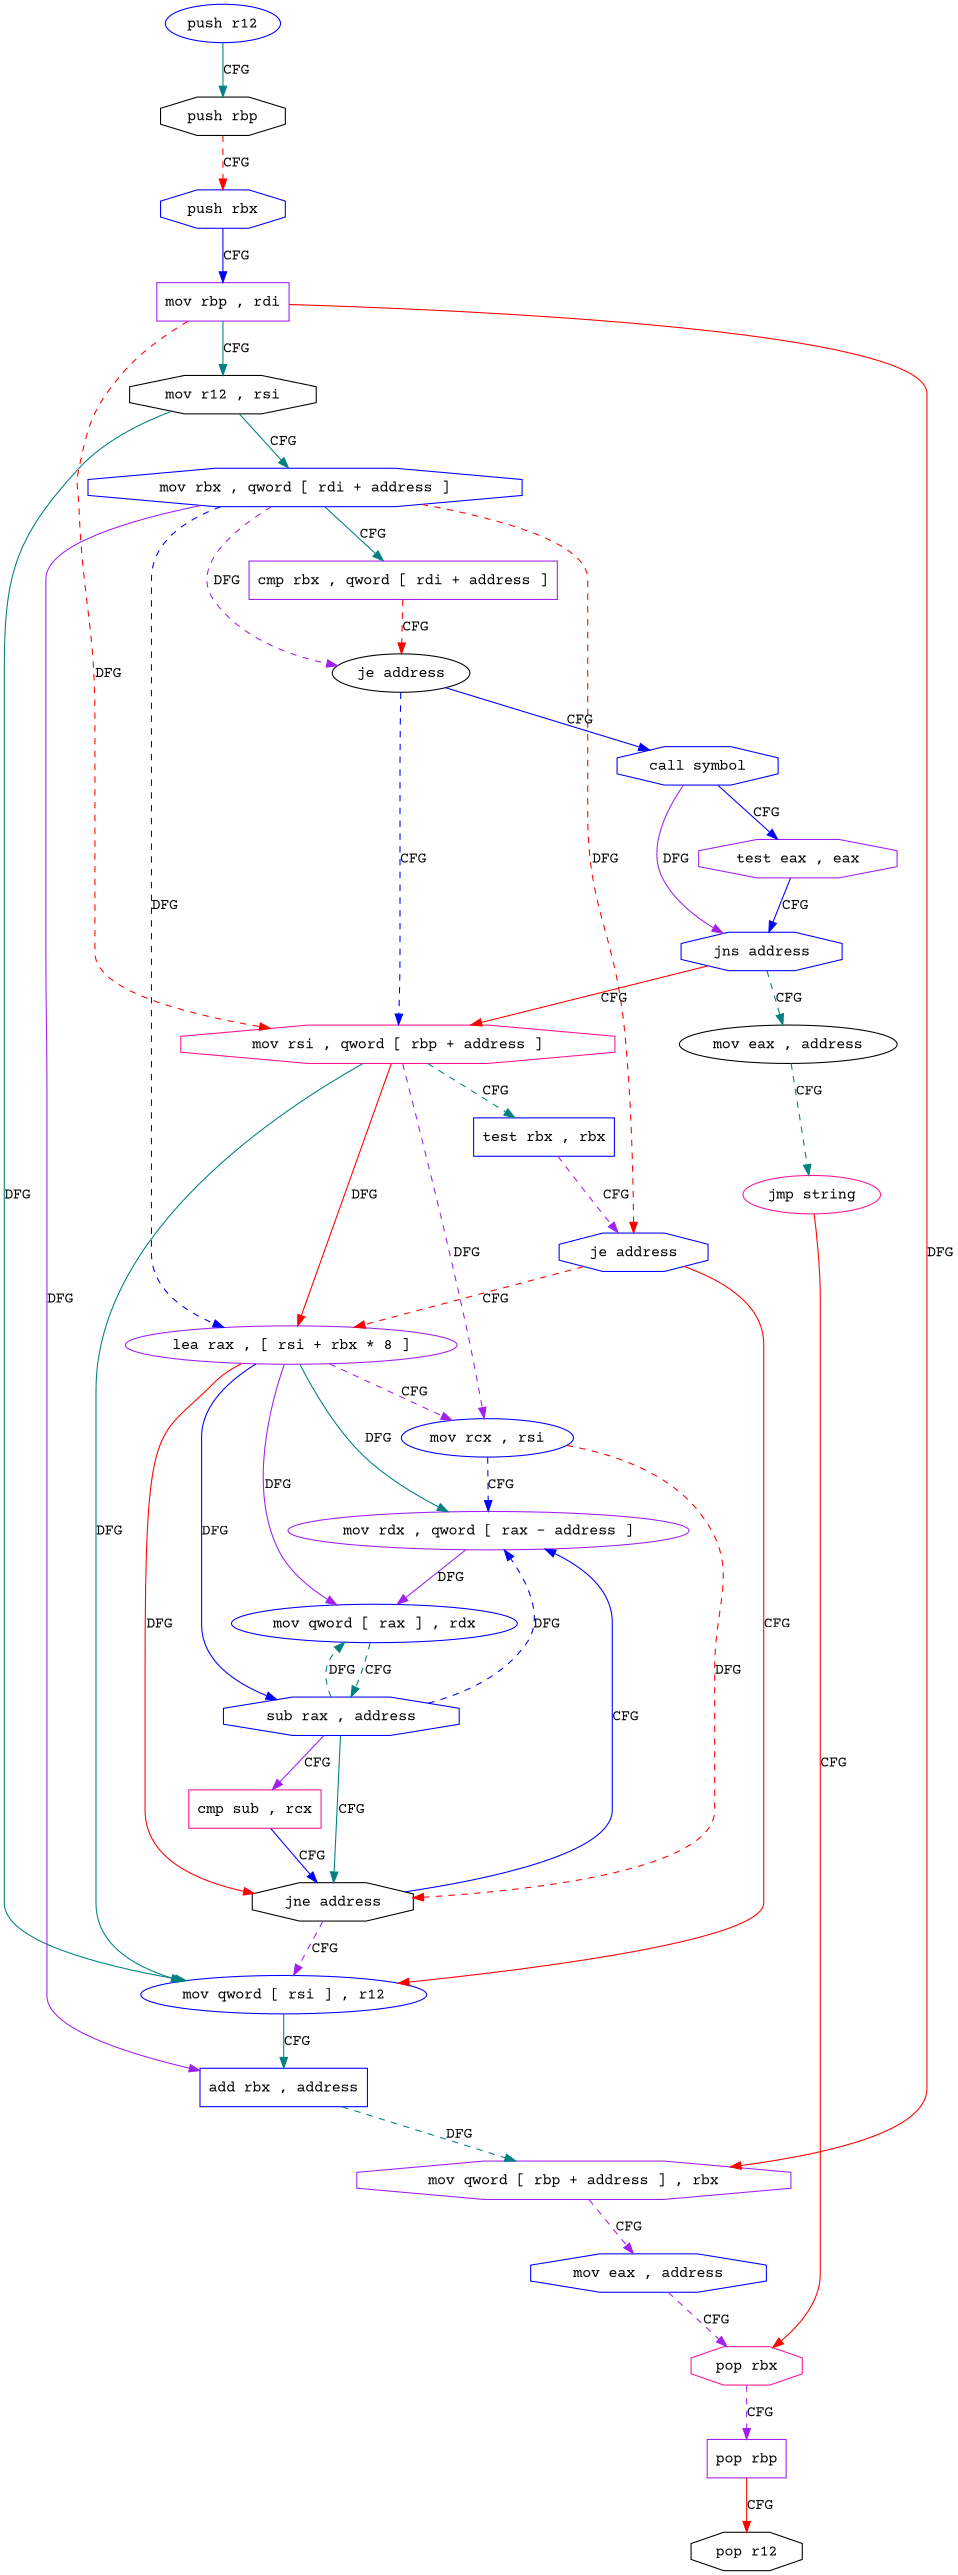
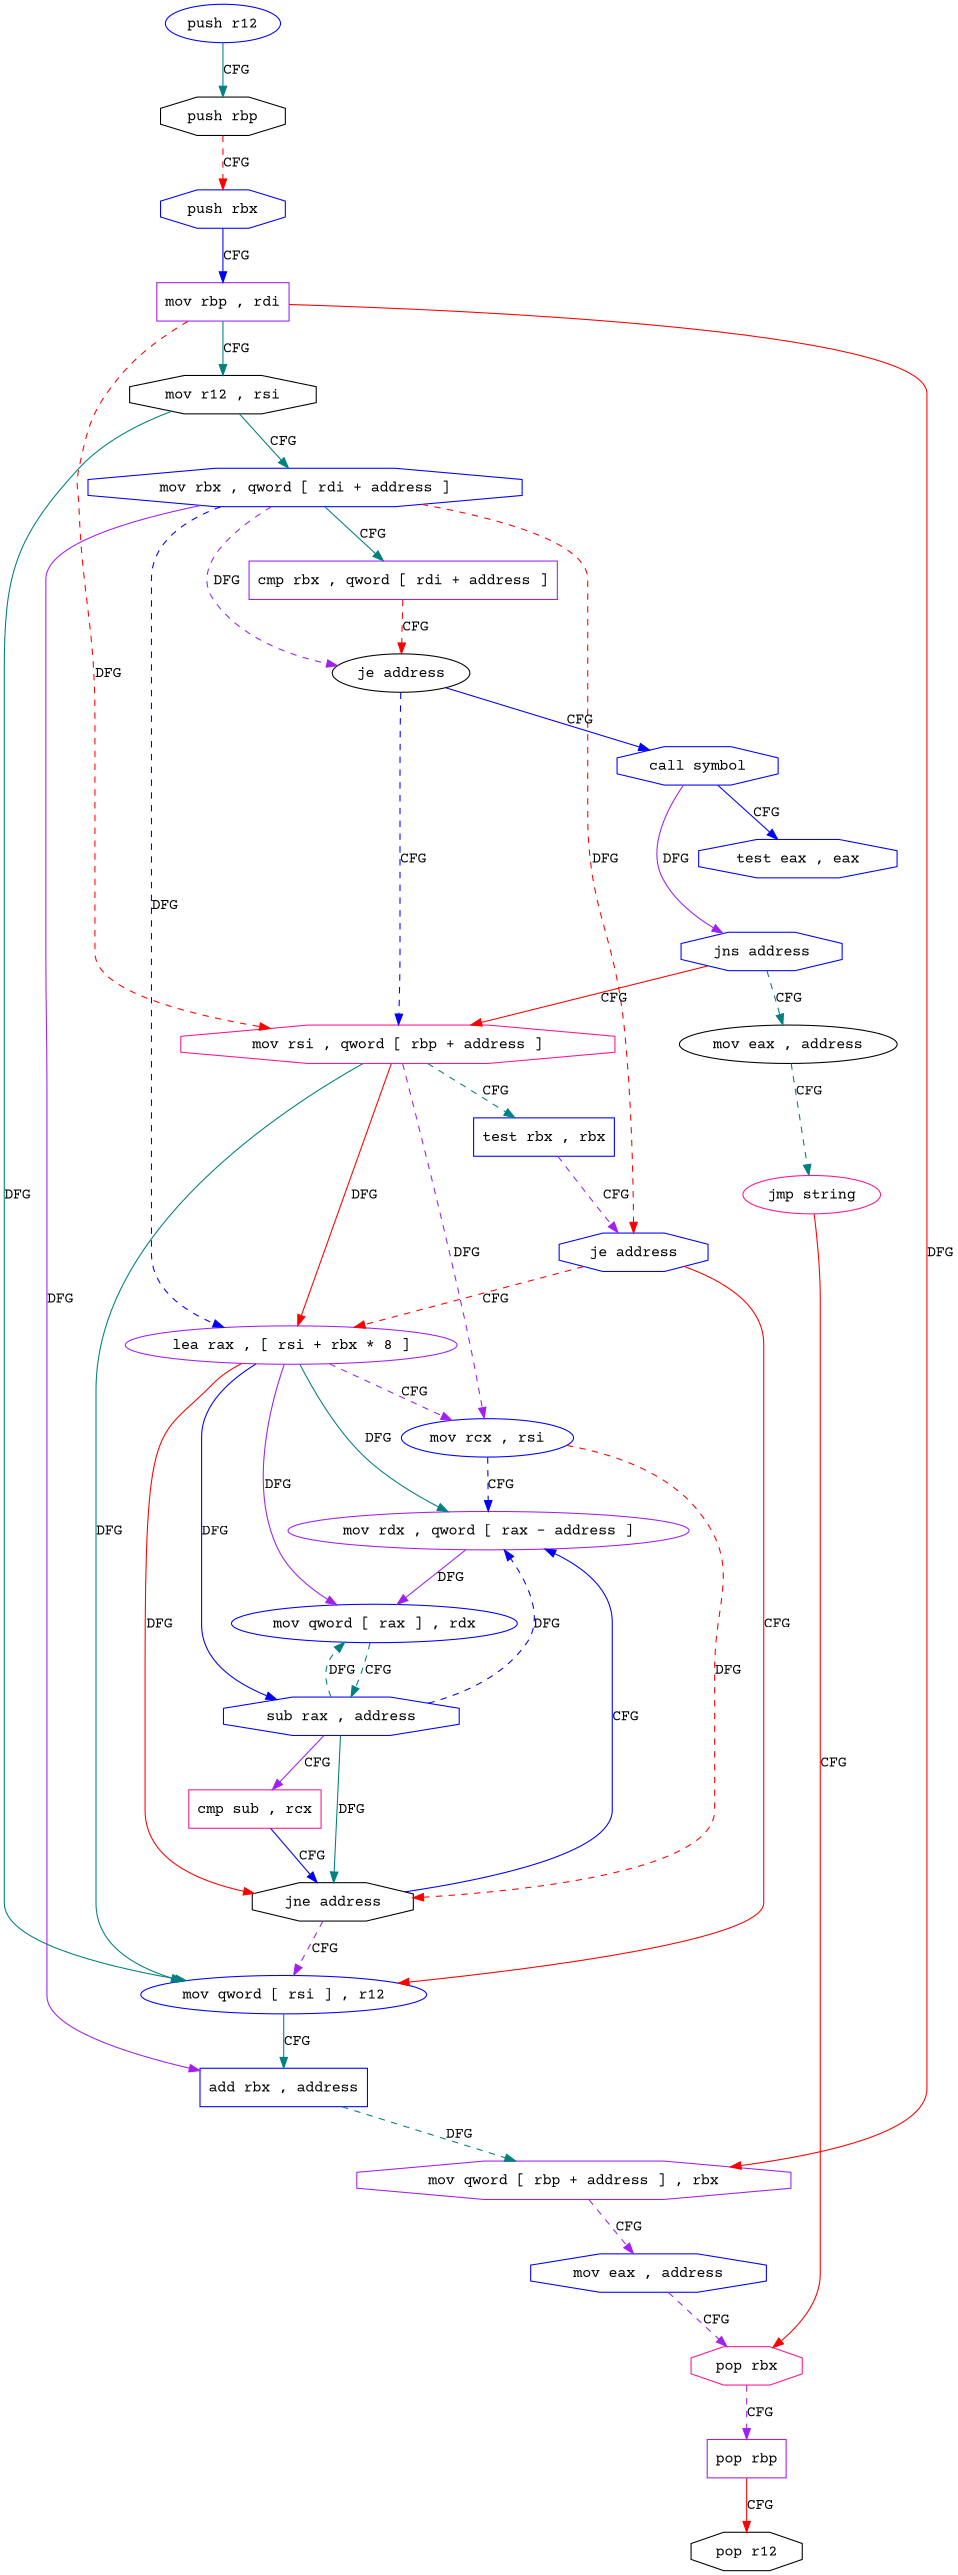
(798, 859) -> (798, 859)
(782, 900) -> none
(351, 1809) -> (351, 1809)
